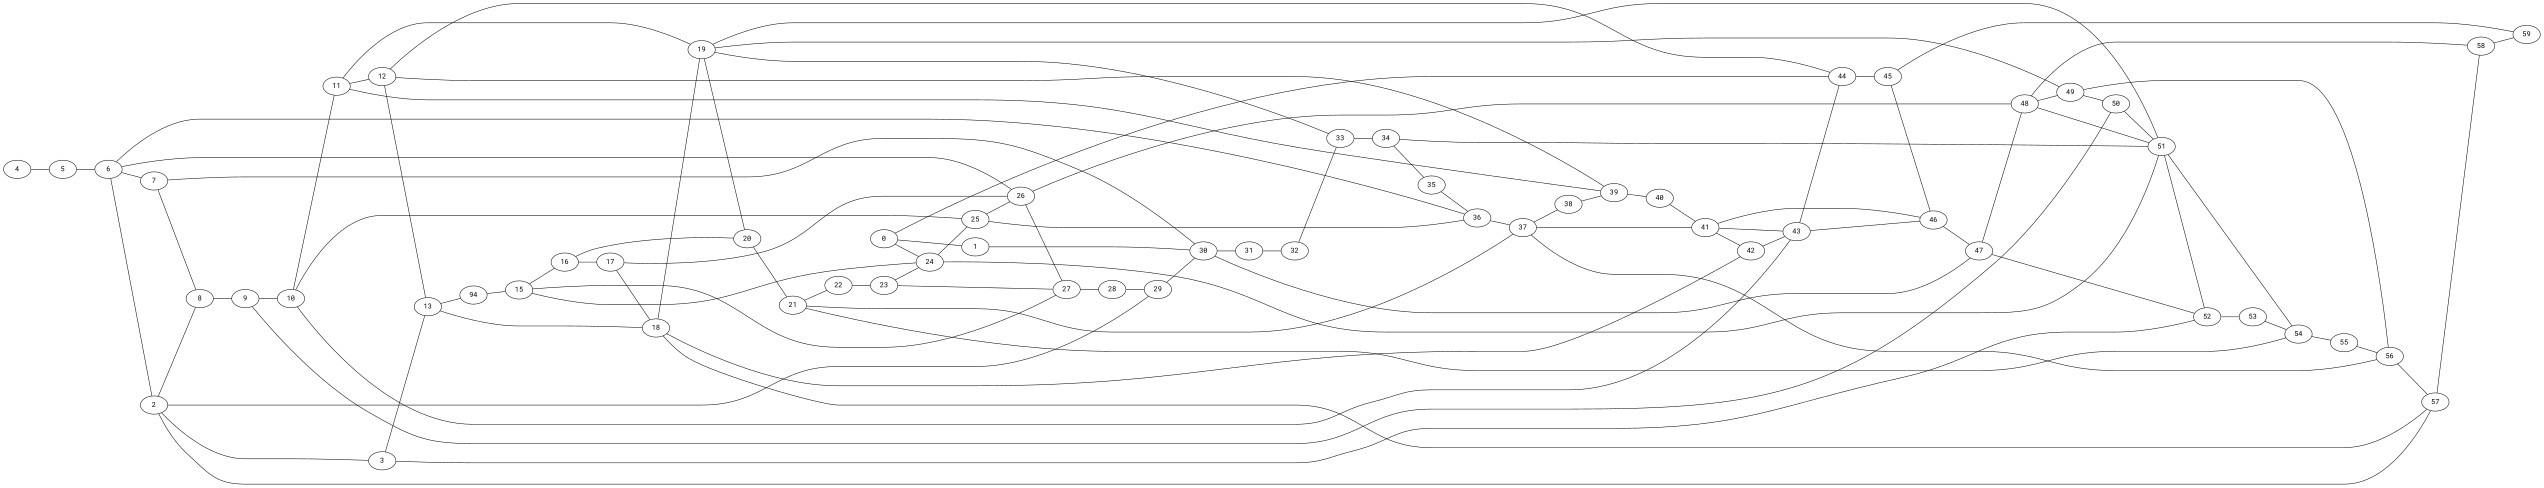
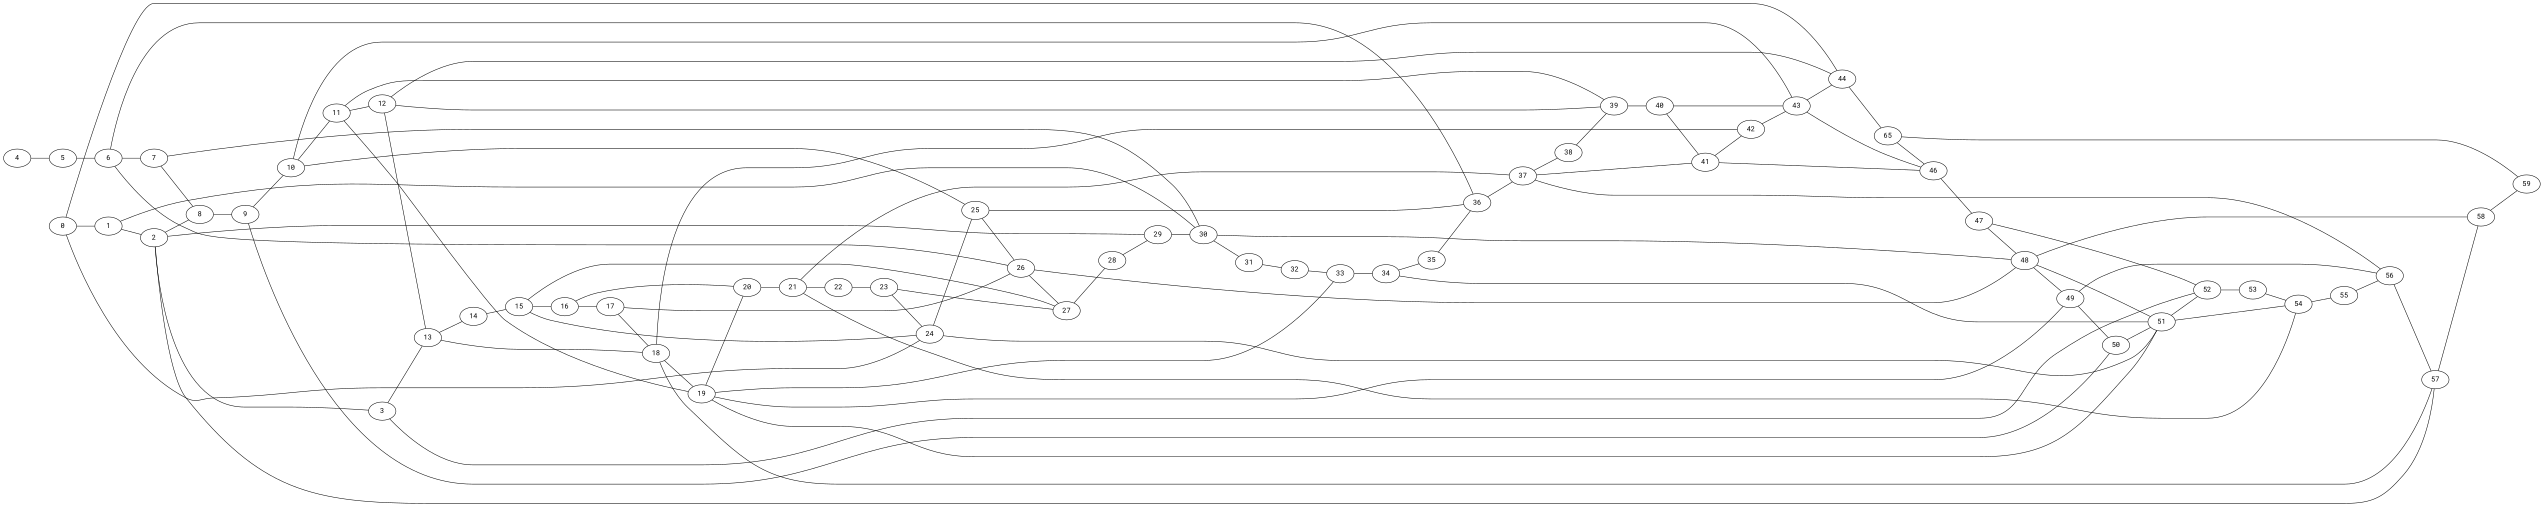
(1888, 77) -> (1888, 136)
(1751, 230) -> (1728, 106)
(131, 287) -> (131, 232)
(473, 295) -> (473, 316)
(1593, 313) -> (1614, 241)
